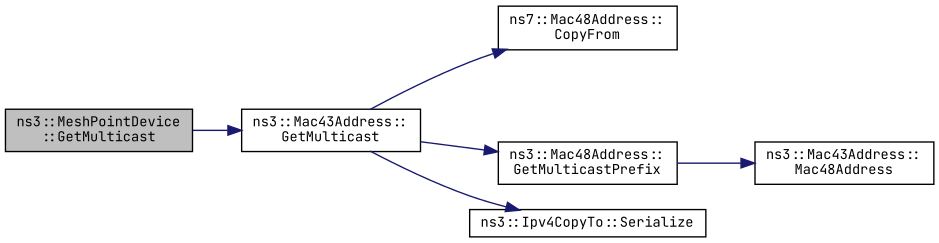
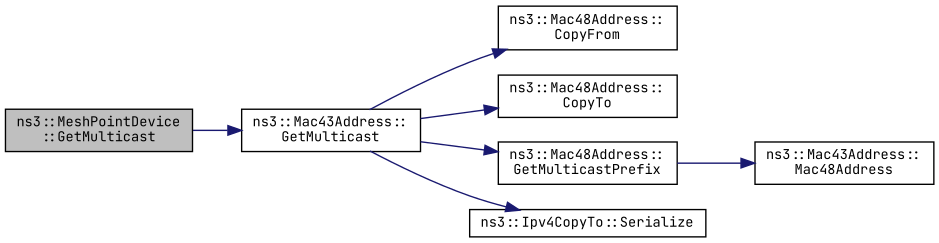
(588, 28) -> (588, 28)
none -> (588, 96)
